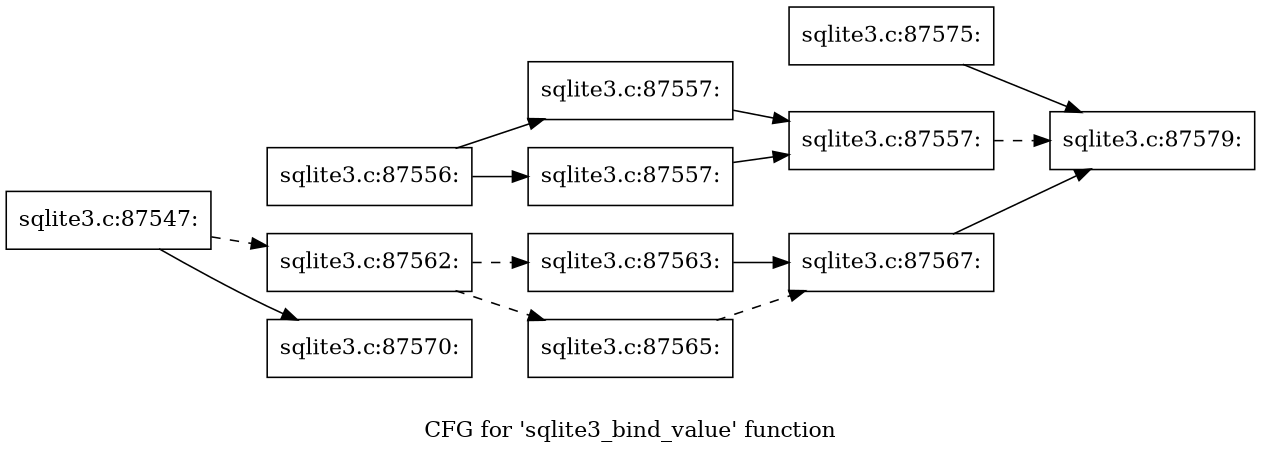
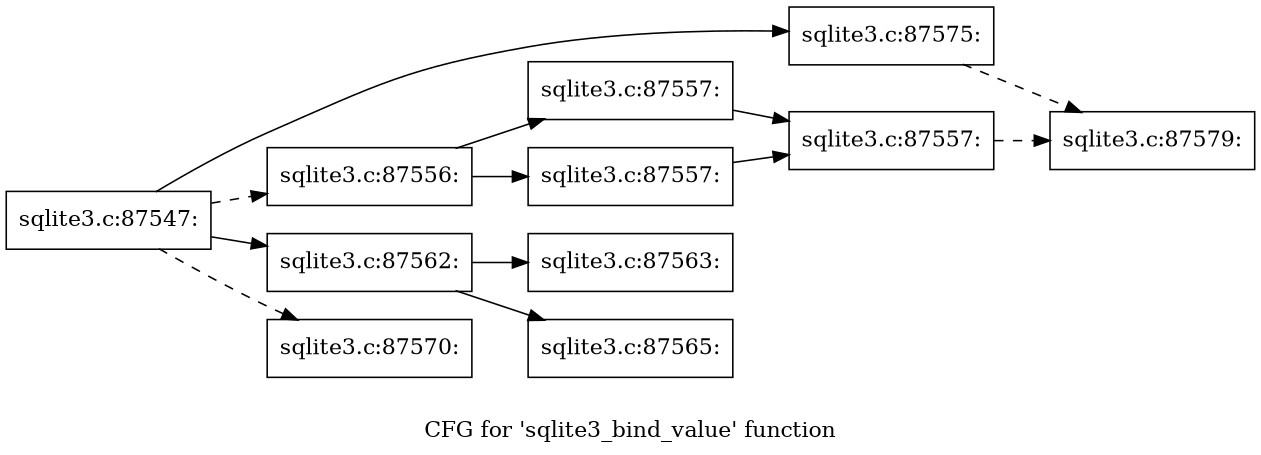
none -> (451, 63)
(1015, 85) -> (1015, 85)
none -> (231, 200)
(231, 240) -> (231, 240)
(492, 262) -> (492, 262)
(891, 262) -> none
(220, 283) -> (220, 283)
(492, 303) -> (492, 303)
